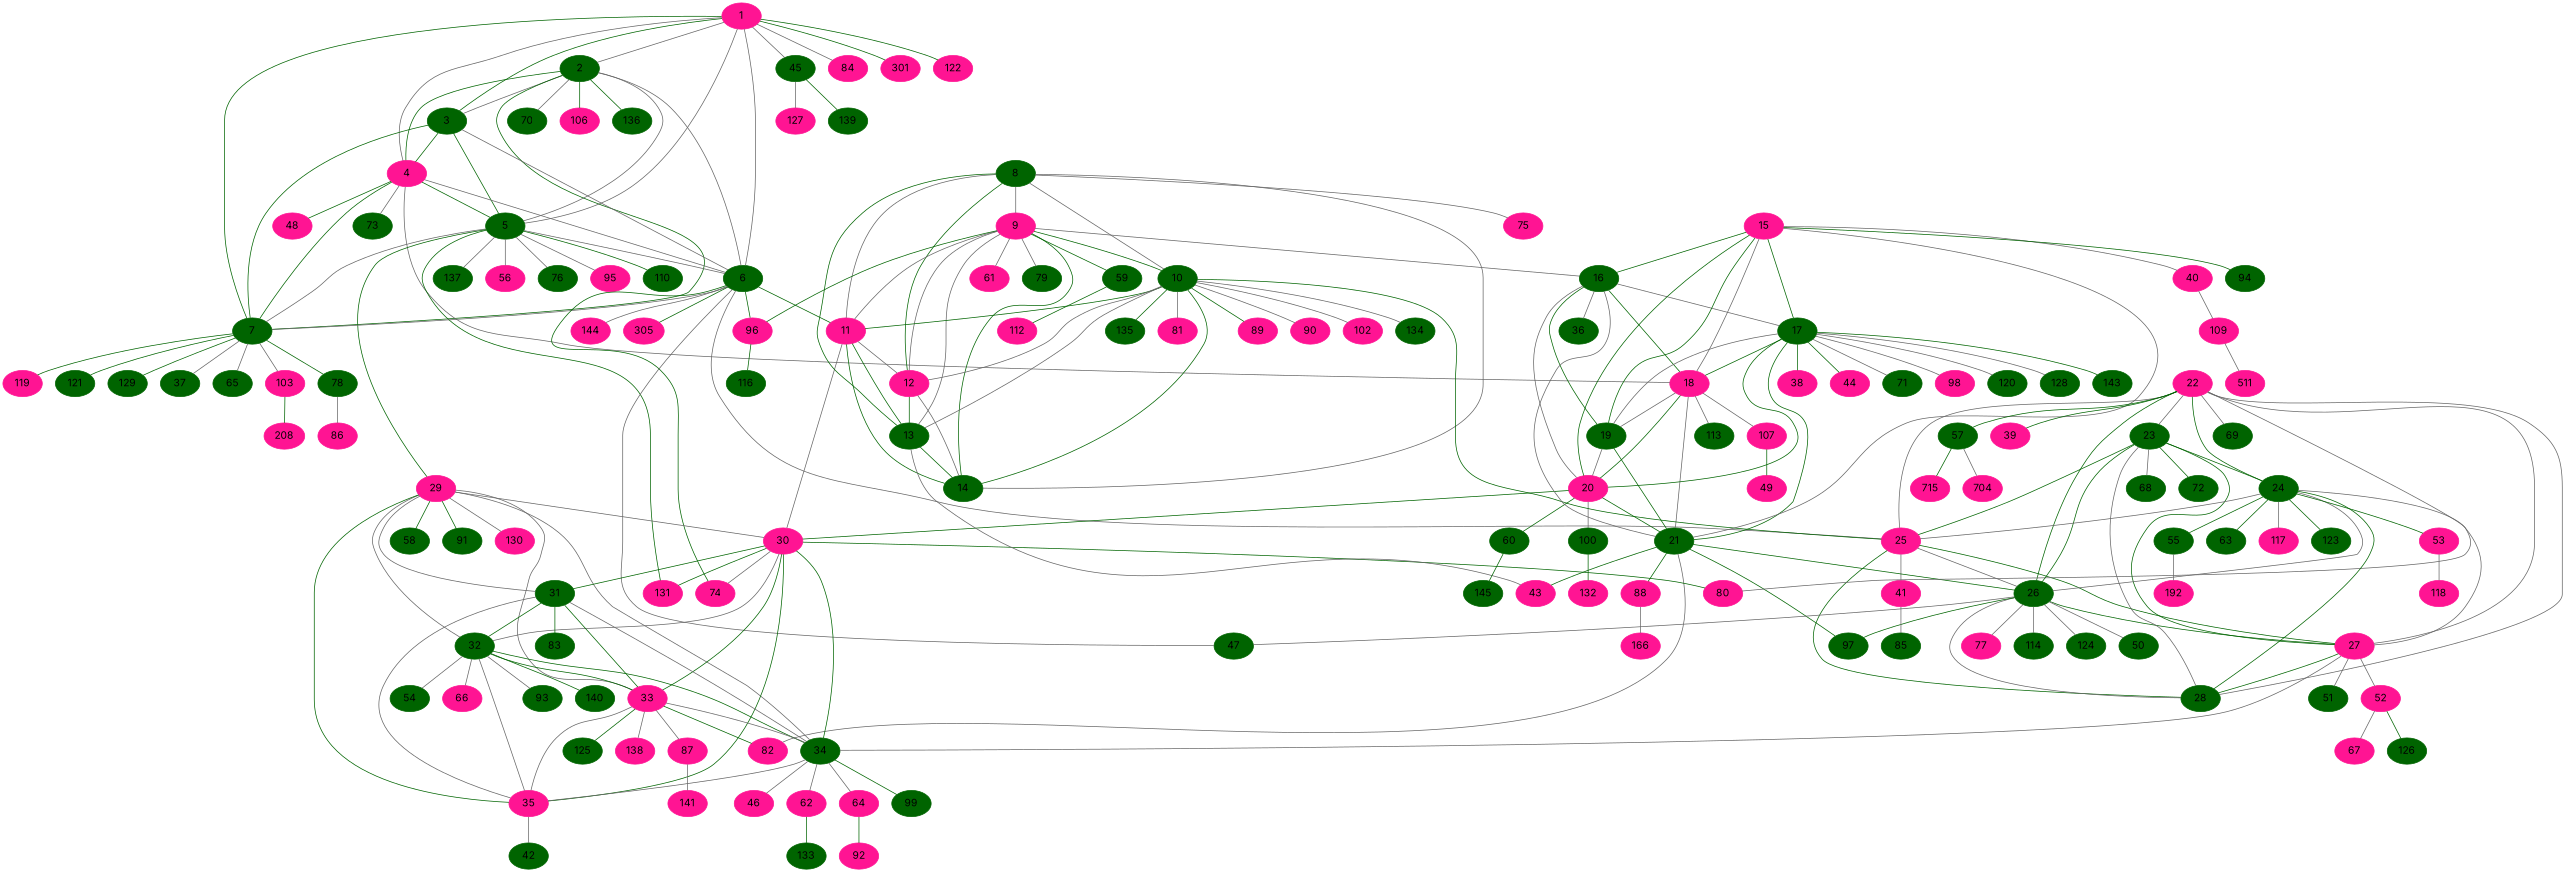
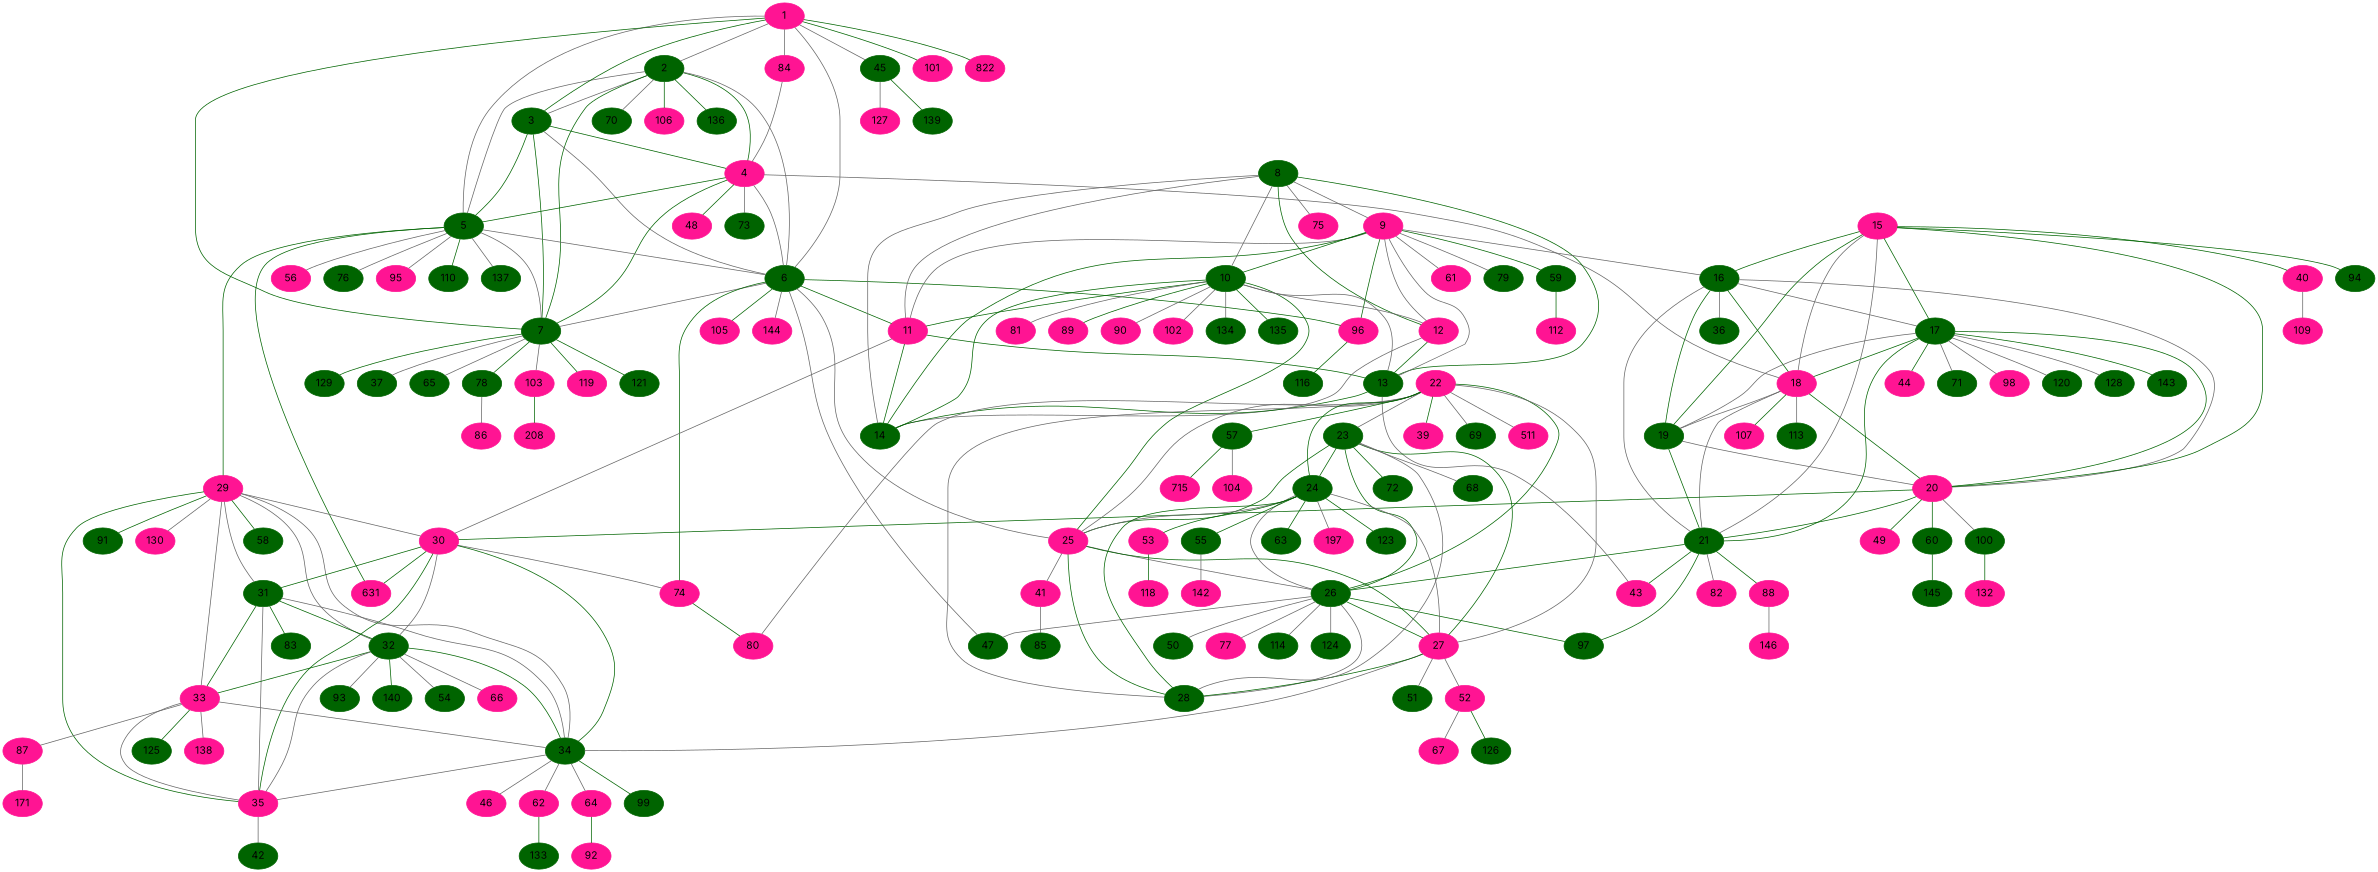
(529, 47) -> (772, 121)
(901, 69) -> (933, 69)
(953, 69) -> (985, 69)
(1982, 236) -> (2094, 236)
(644, 331) -> (720, 331)
(878, 357) -> none
(2232, 357) -> (1482, 410)
(1797, 384) -> none
(1728, 410) -> (1770, 410)
(1767, 459) -> (1906, 515)
(1983, 489) -> (1232, 489)
(2279, 541) -> (1334, 541)
(1255, 555) -> (716, 620)
(2439, 567) -> (1148, 567)
(663, 594) -> (371, 594)
(2174, 594) -> (1201, 594)
(739, 635) -> none
(1641, 646) -> (1769, 646)
(708, 725) -> none
(688, 804) -> (23, 804)
